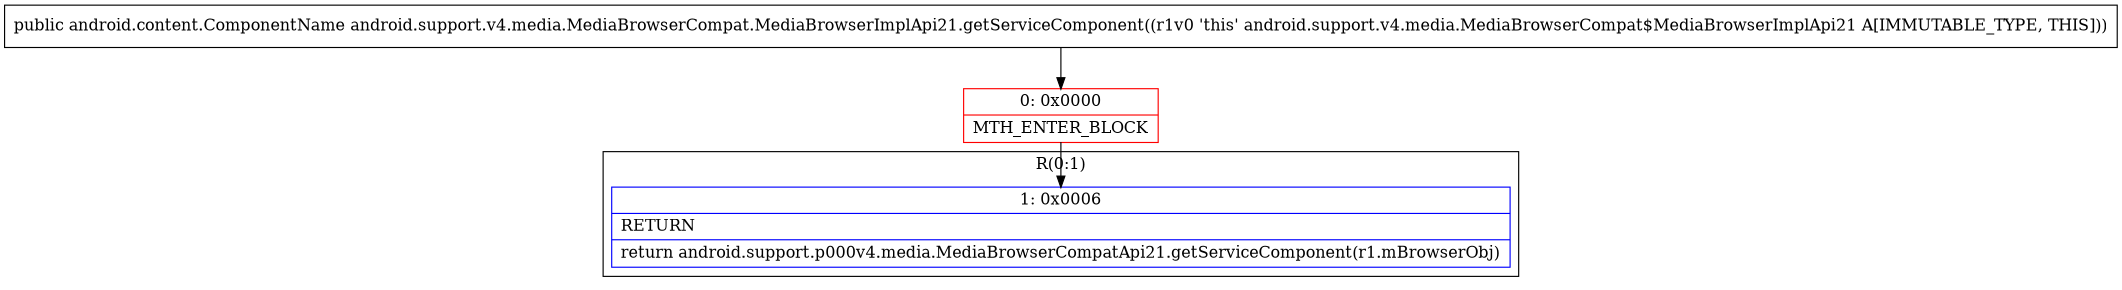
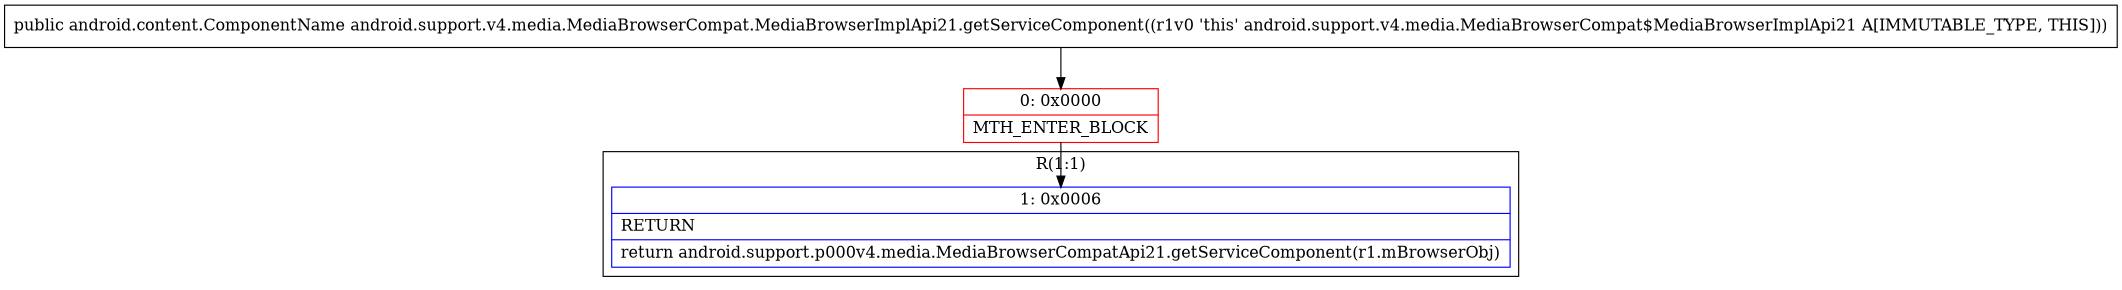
(1061, 165) -> (1061, 165)
